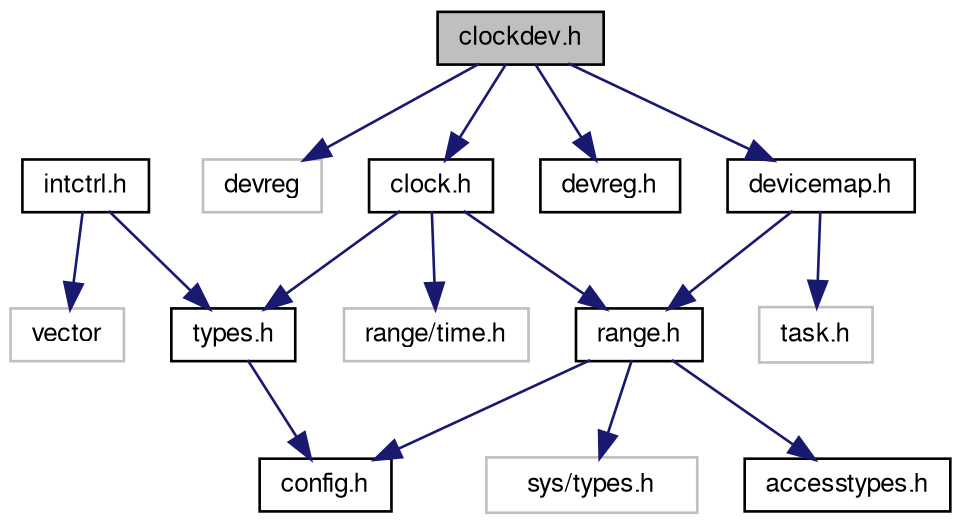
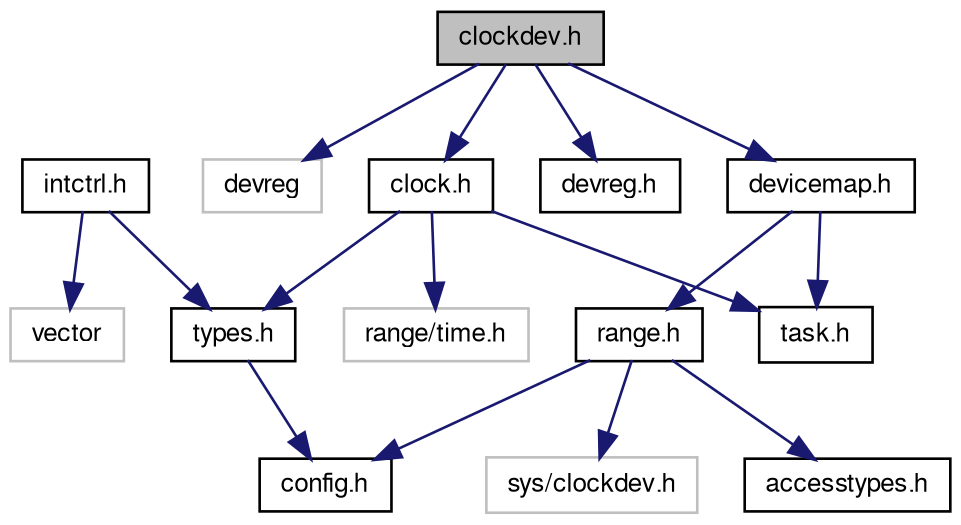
(524, 253) -> (612, 256)
(816, 335) -> (816, 335)
(592, 485) -> (592, 485)
